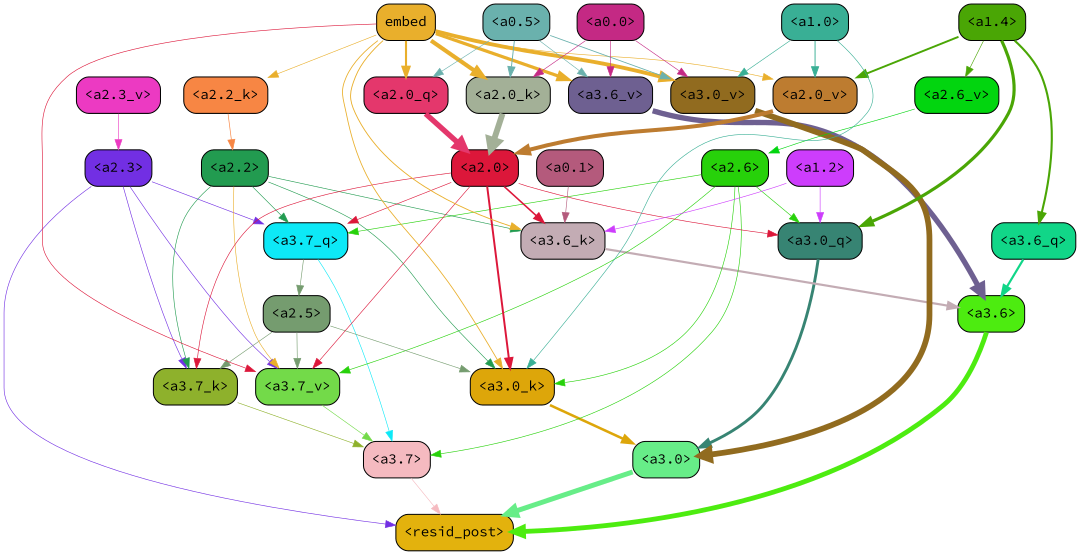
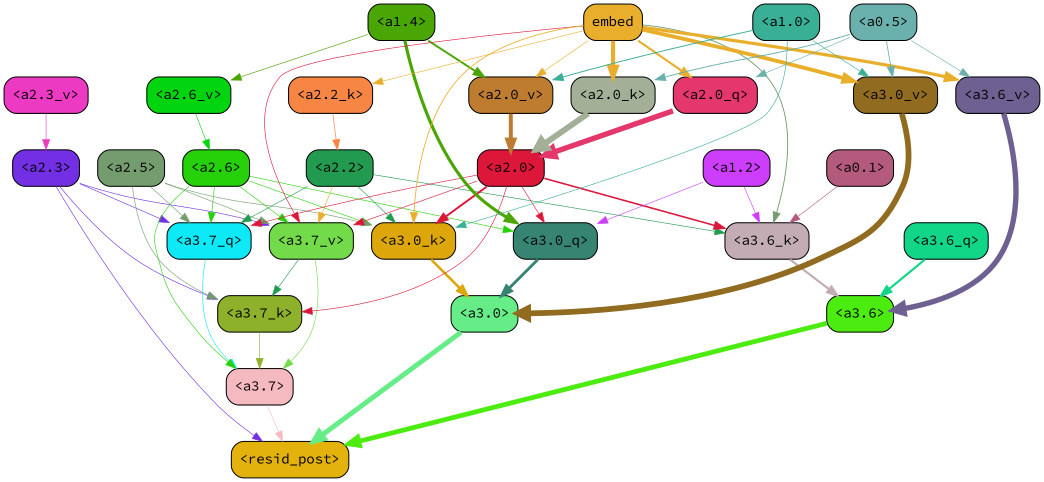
(611, 22) -> none
(1051, 122) -> none
(389, 158) -> (772, 84)
(173, 267) -> (289, 273)
(302, 272) -> (162, 197)
